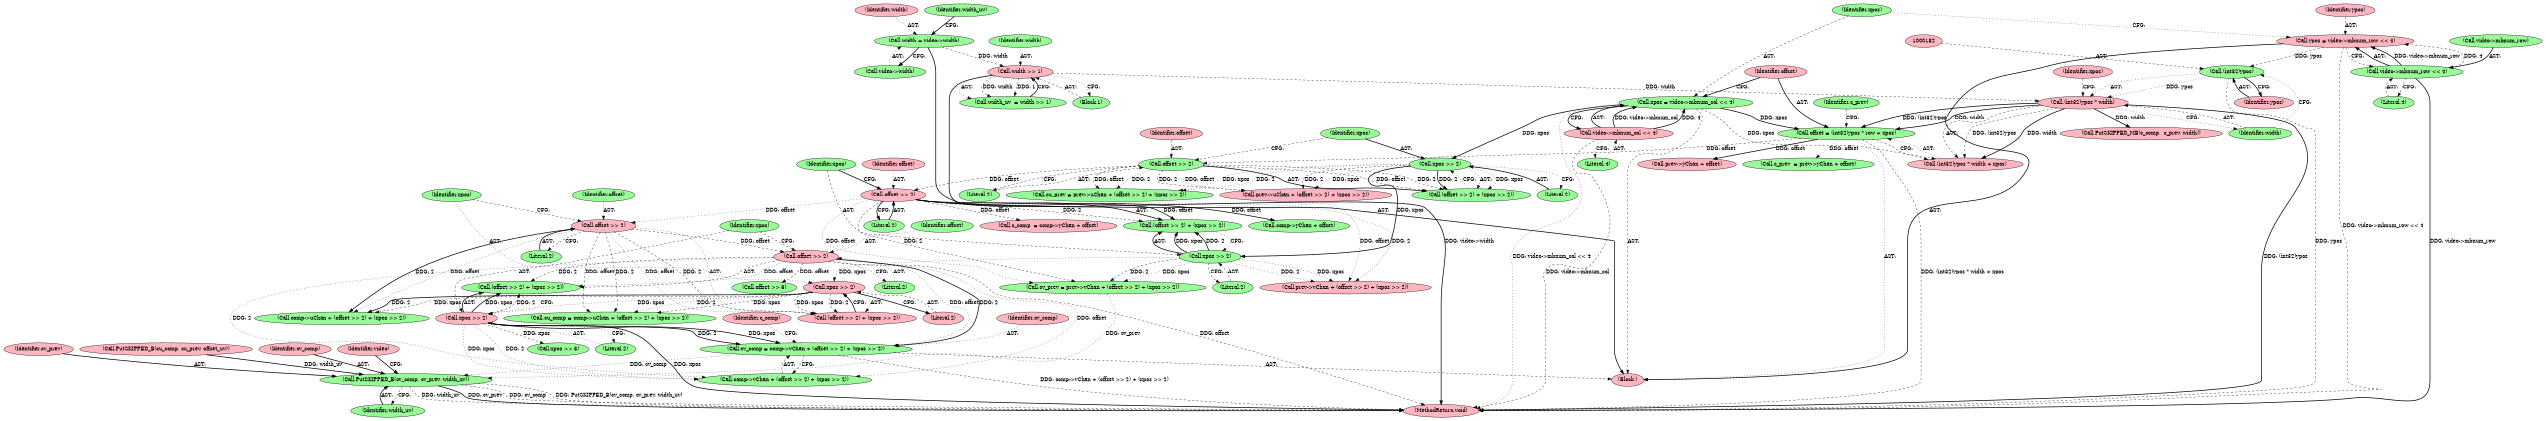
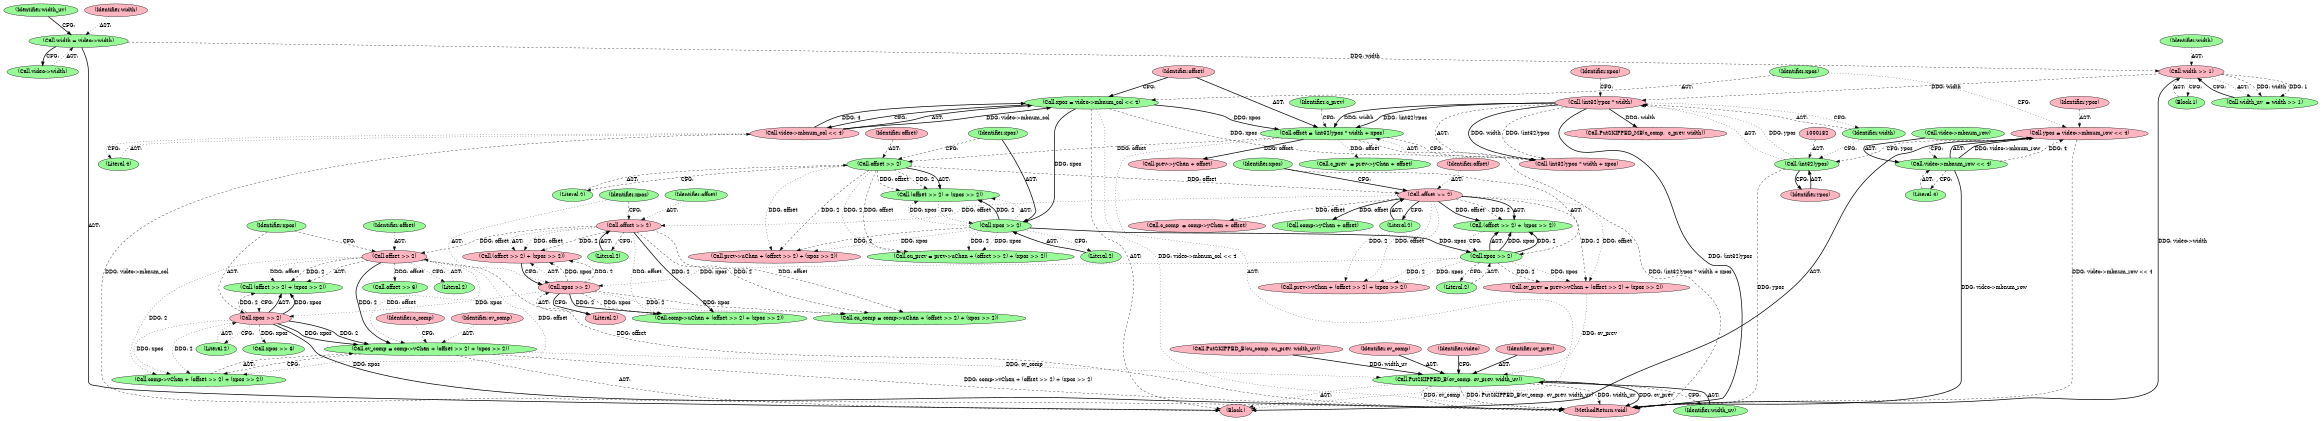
(2308, 56) -> (1900, 149)
(1846, 134) -> (1332, 134)
(1103, 288) -> (1587, 288)
(166, 349) -> (1256, 349)
none -> (1317, 393)
